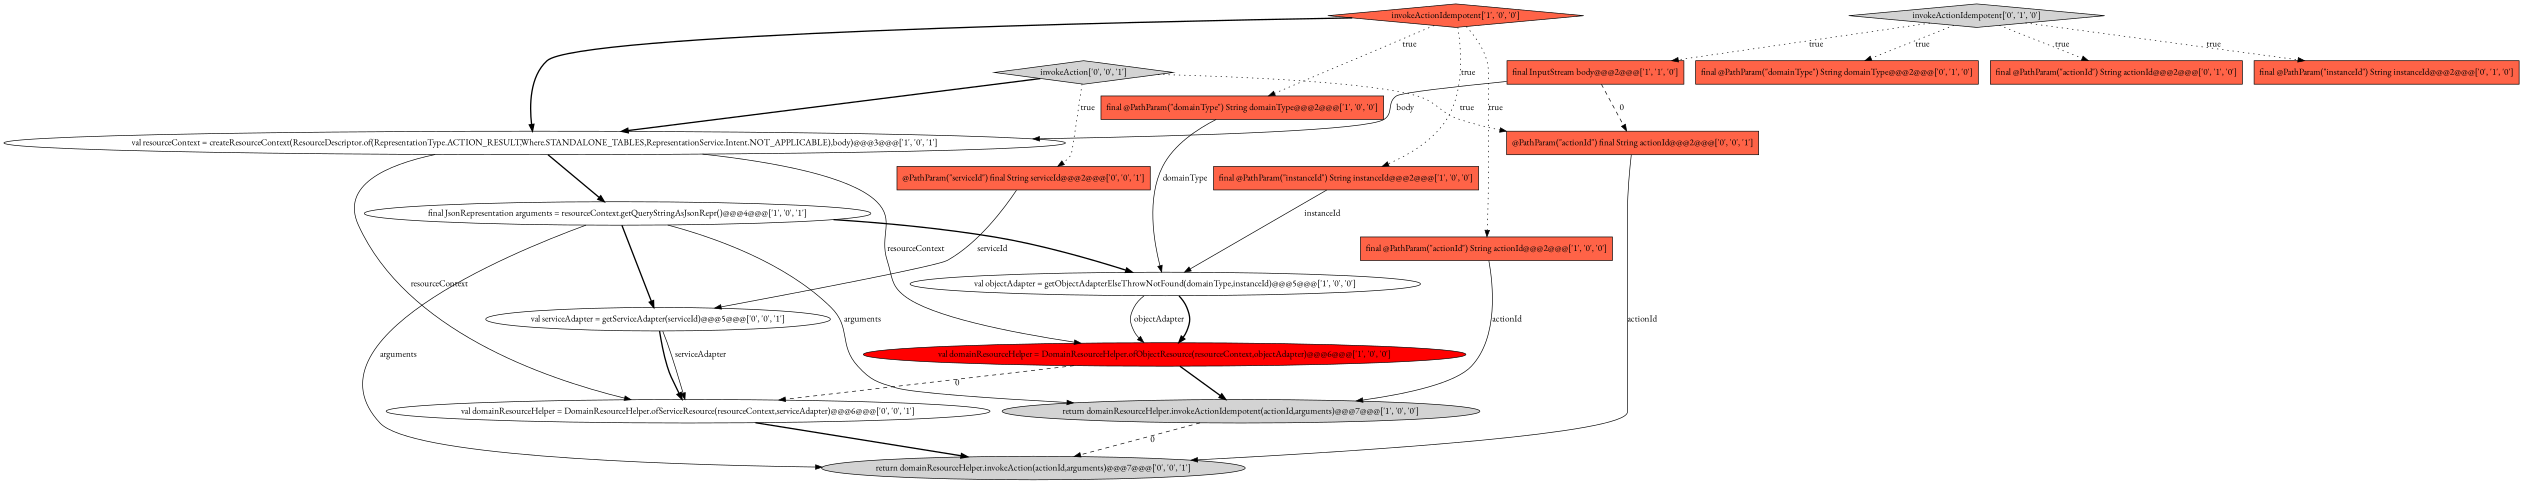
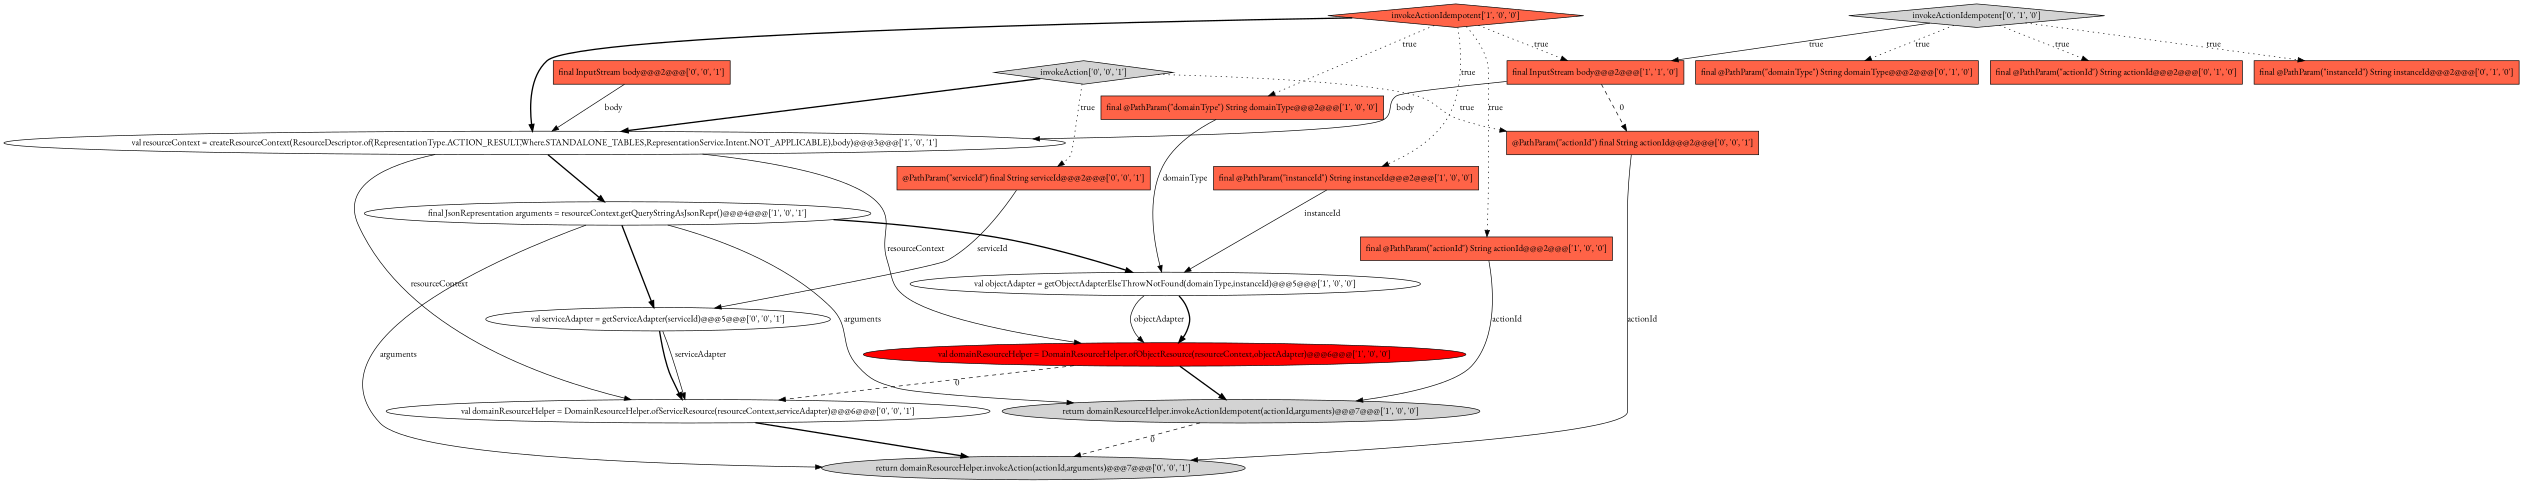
(1804, 41) -> (1804, 41)
none -> (1520, 42)
none -> (642, 72)
